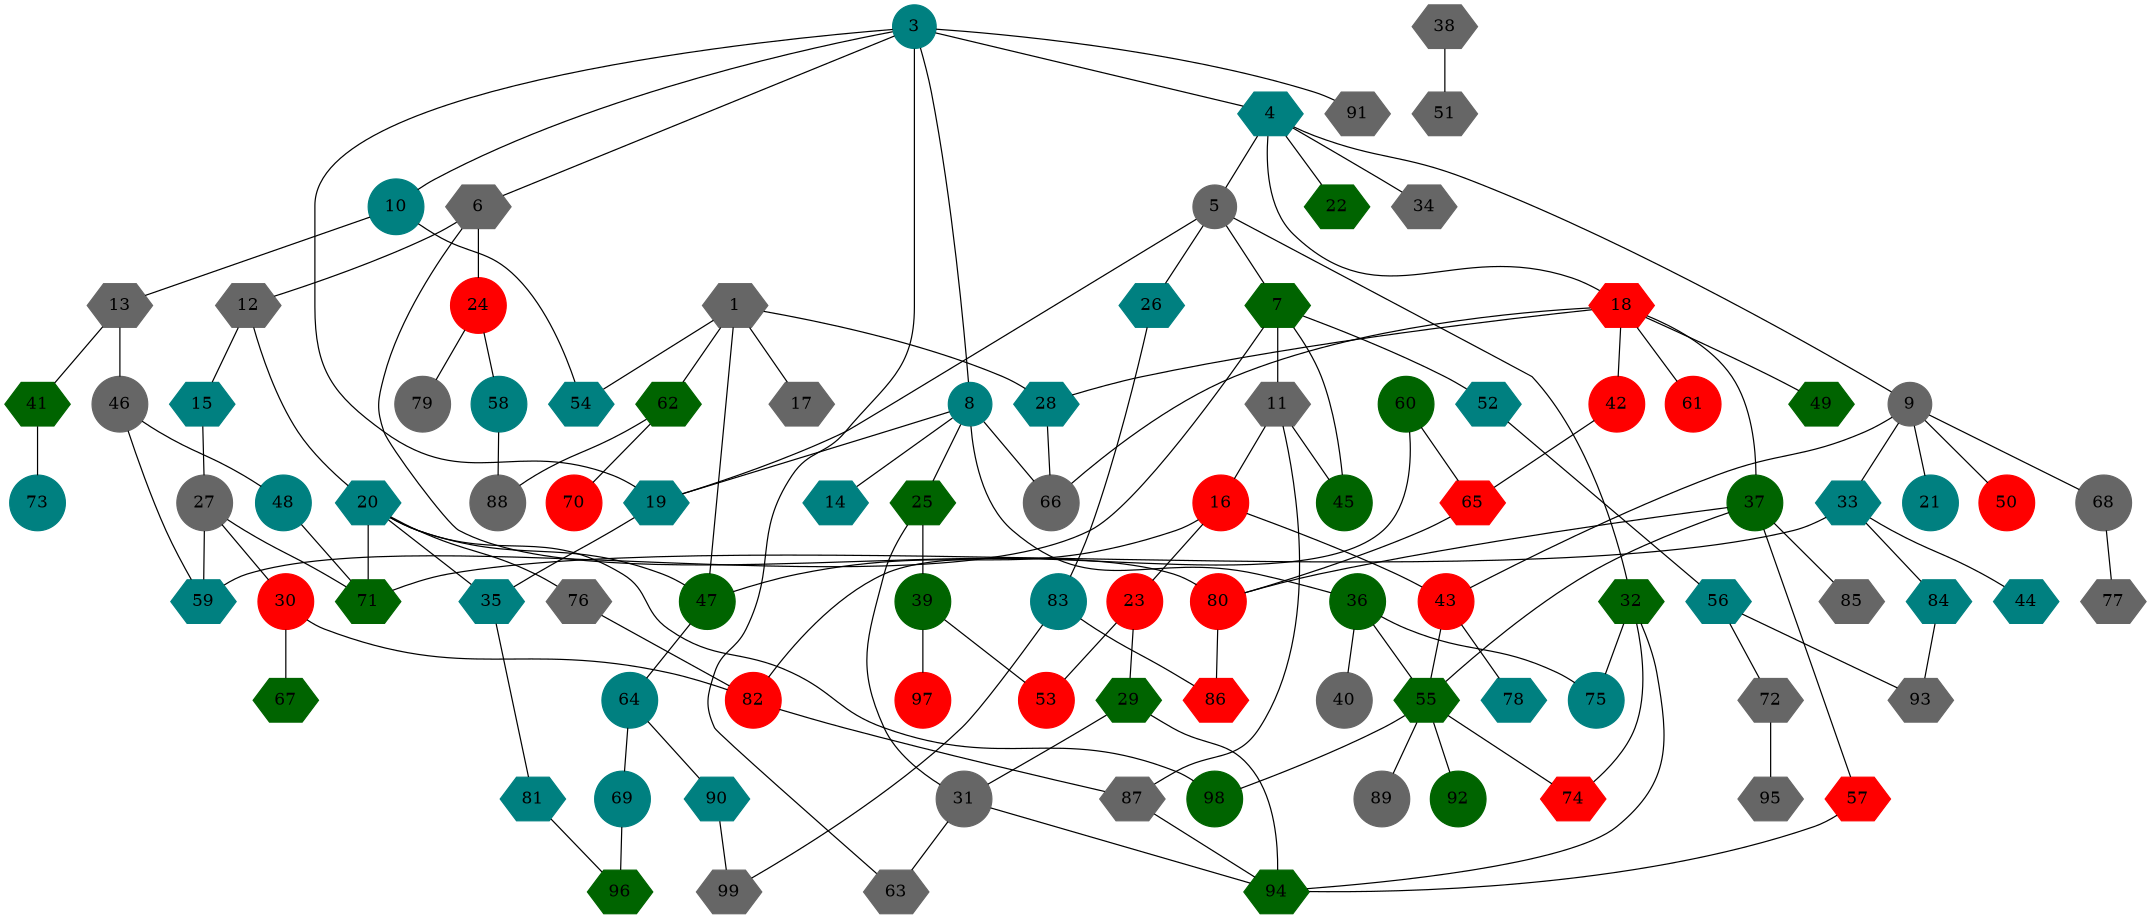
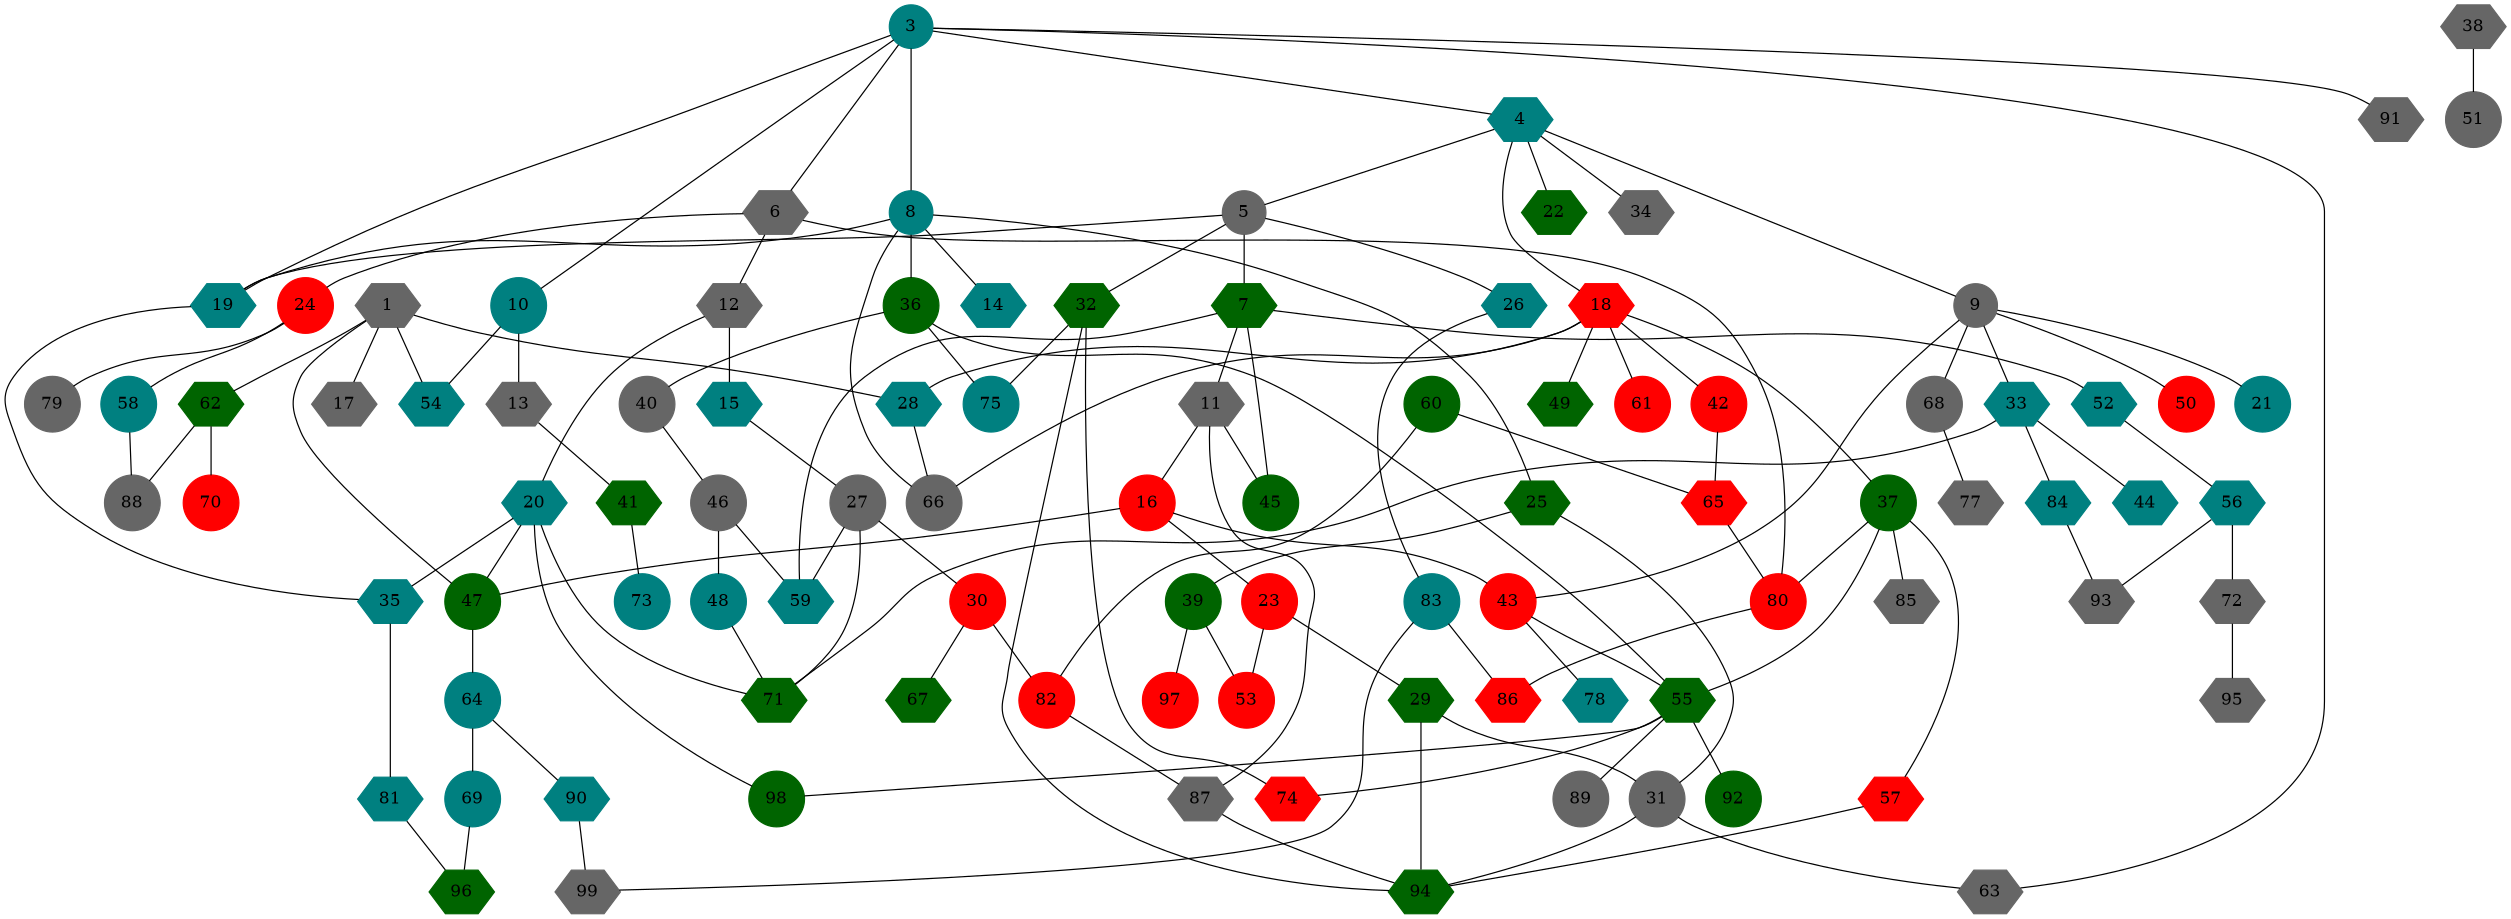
(1445, 114) -> (2473, 120)
(120, 352) -> (683, 453)
(579, 602) -> none
